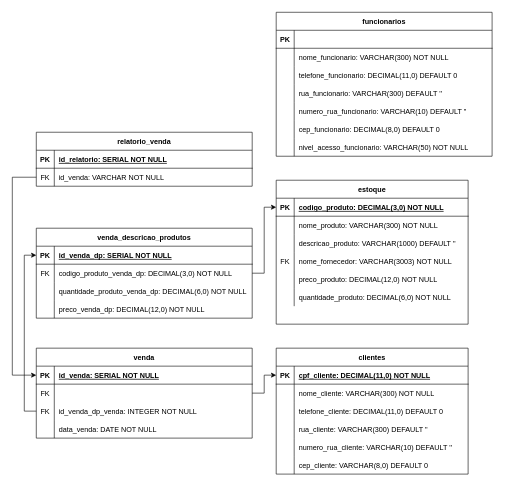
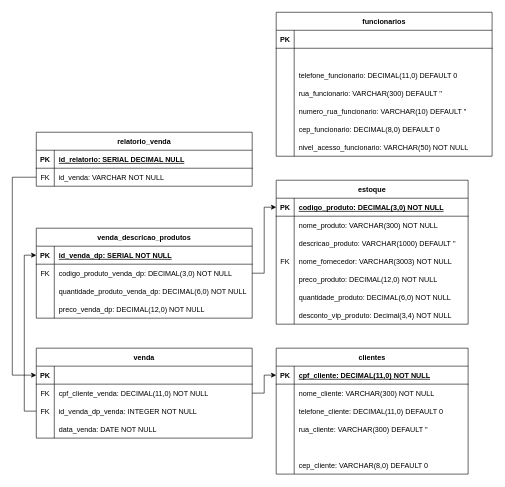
(393, 57) -> none
(111, 160) -> (119, 160)
none -> (381, 315)
(153, 375) -> none
none -> (153, 393)
(381, 447) -> none
